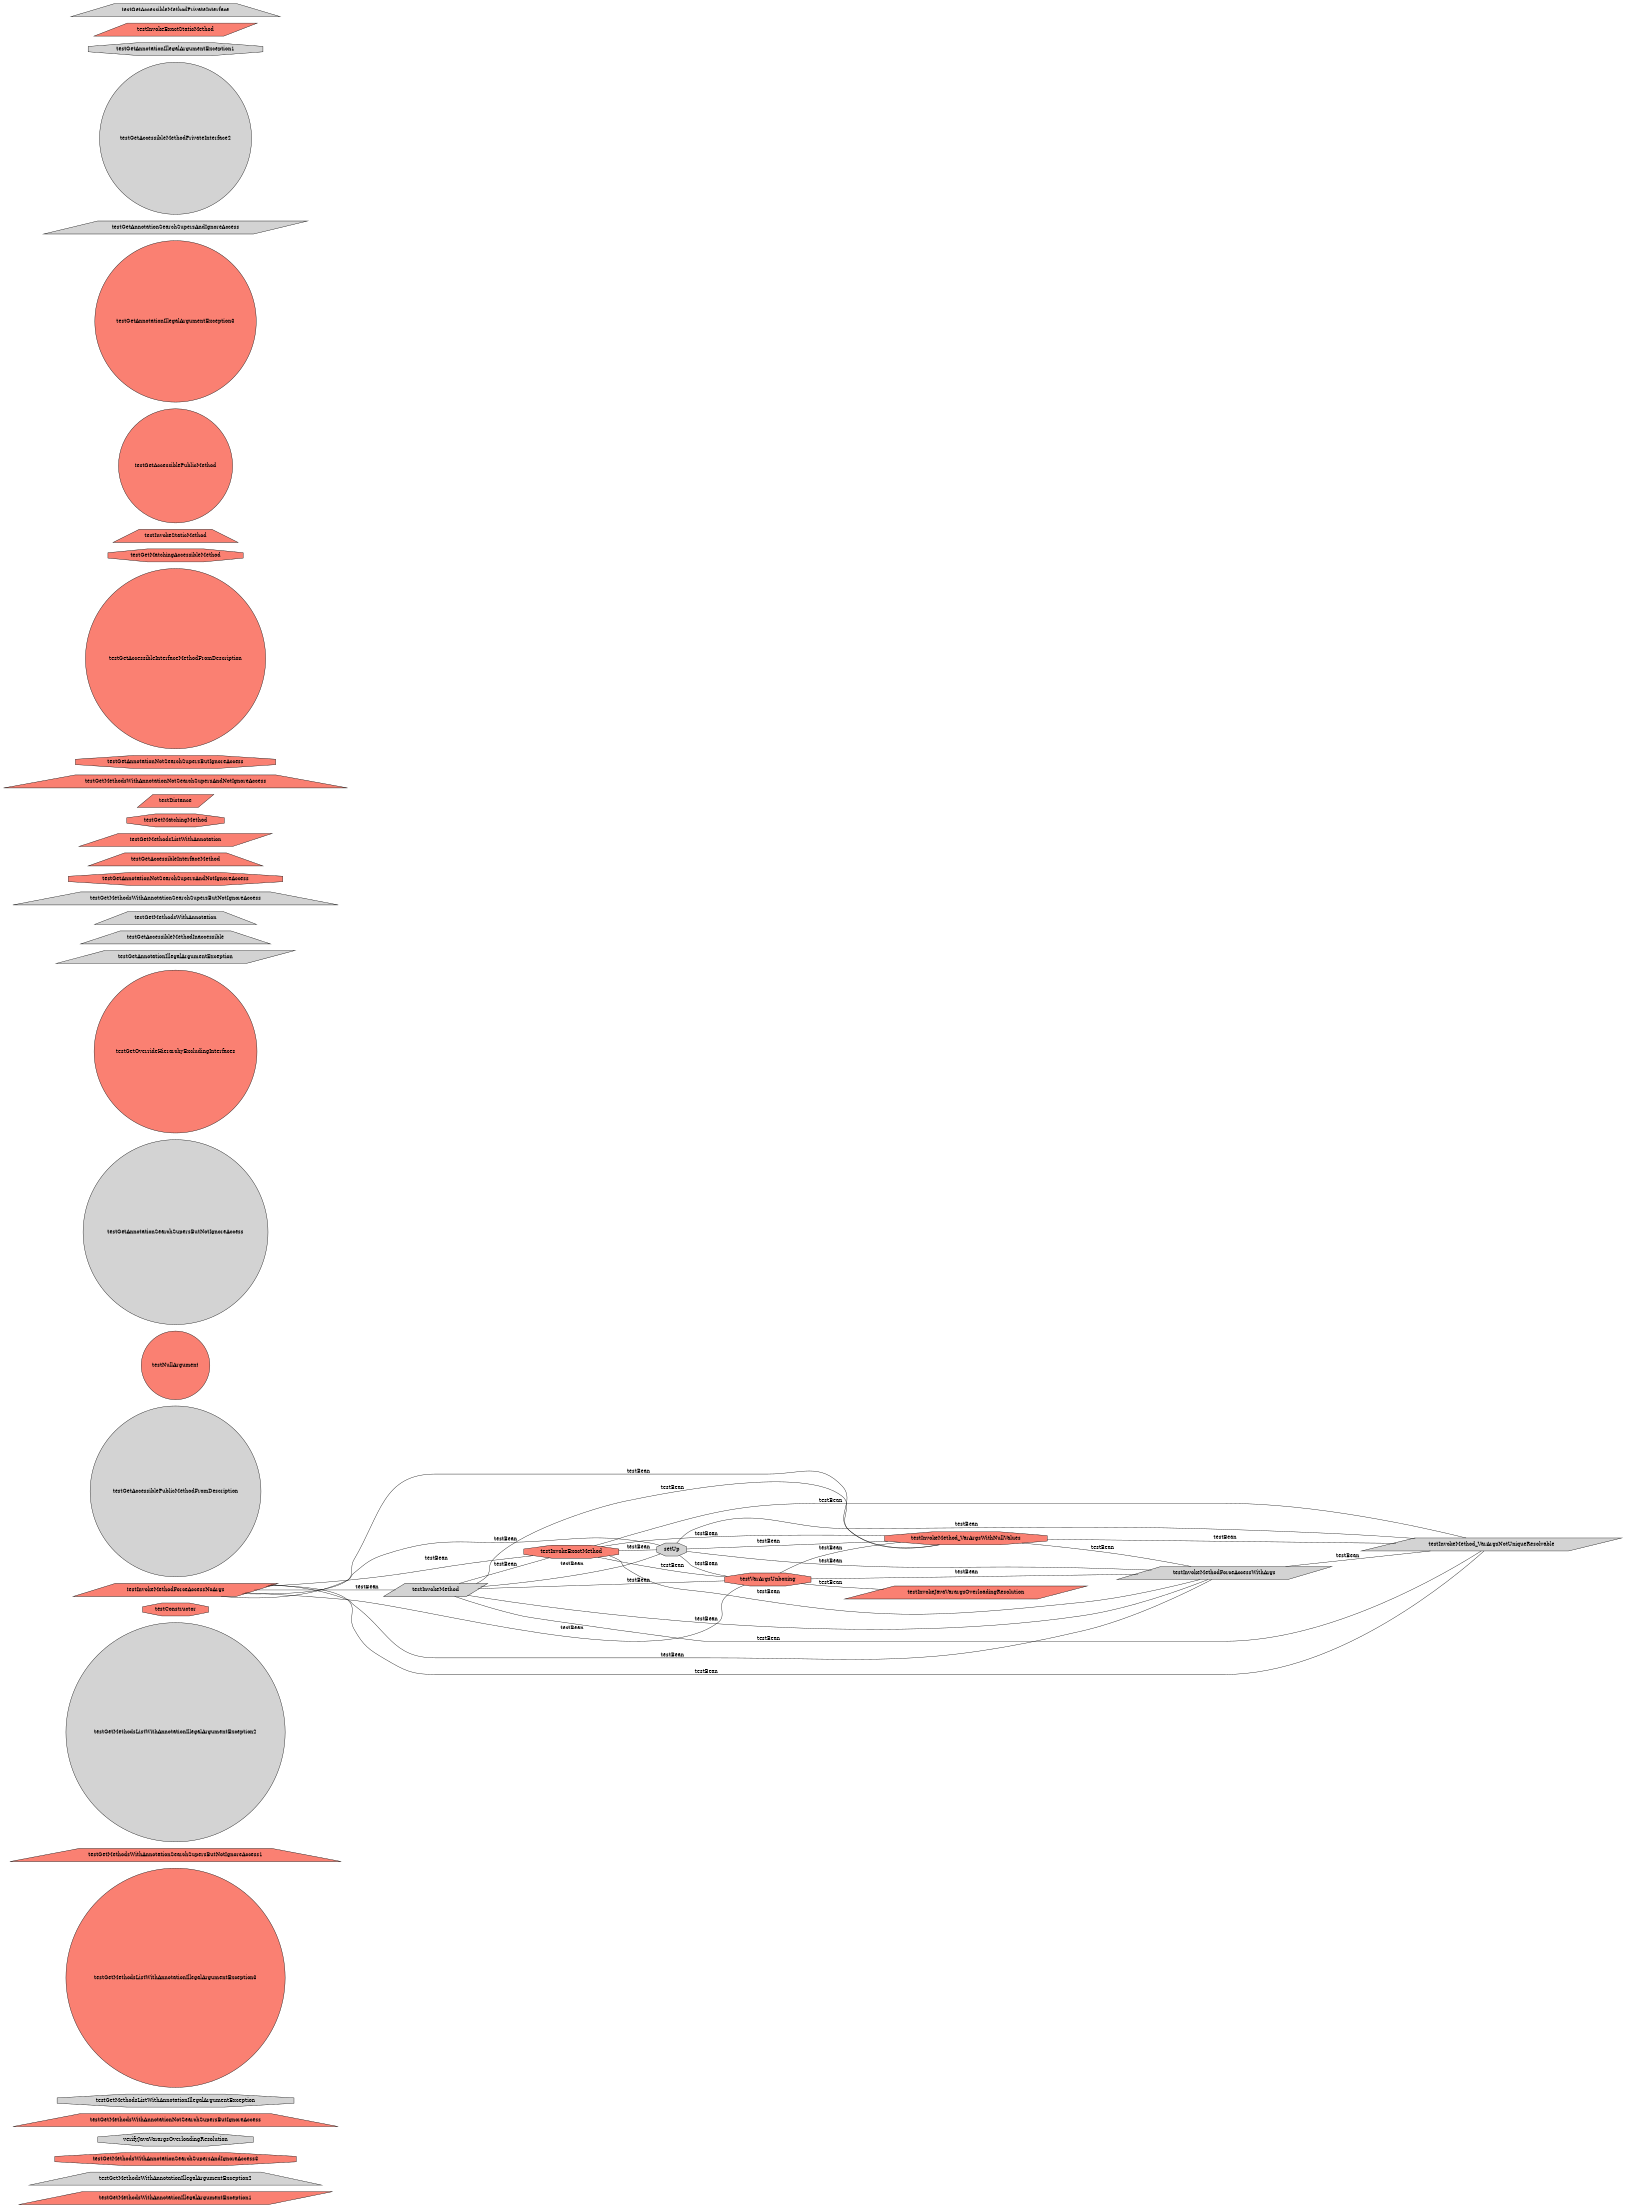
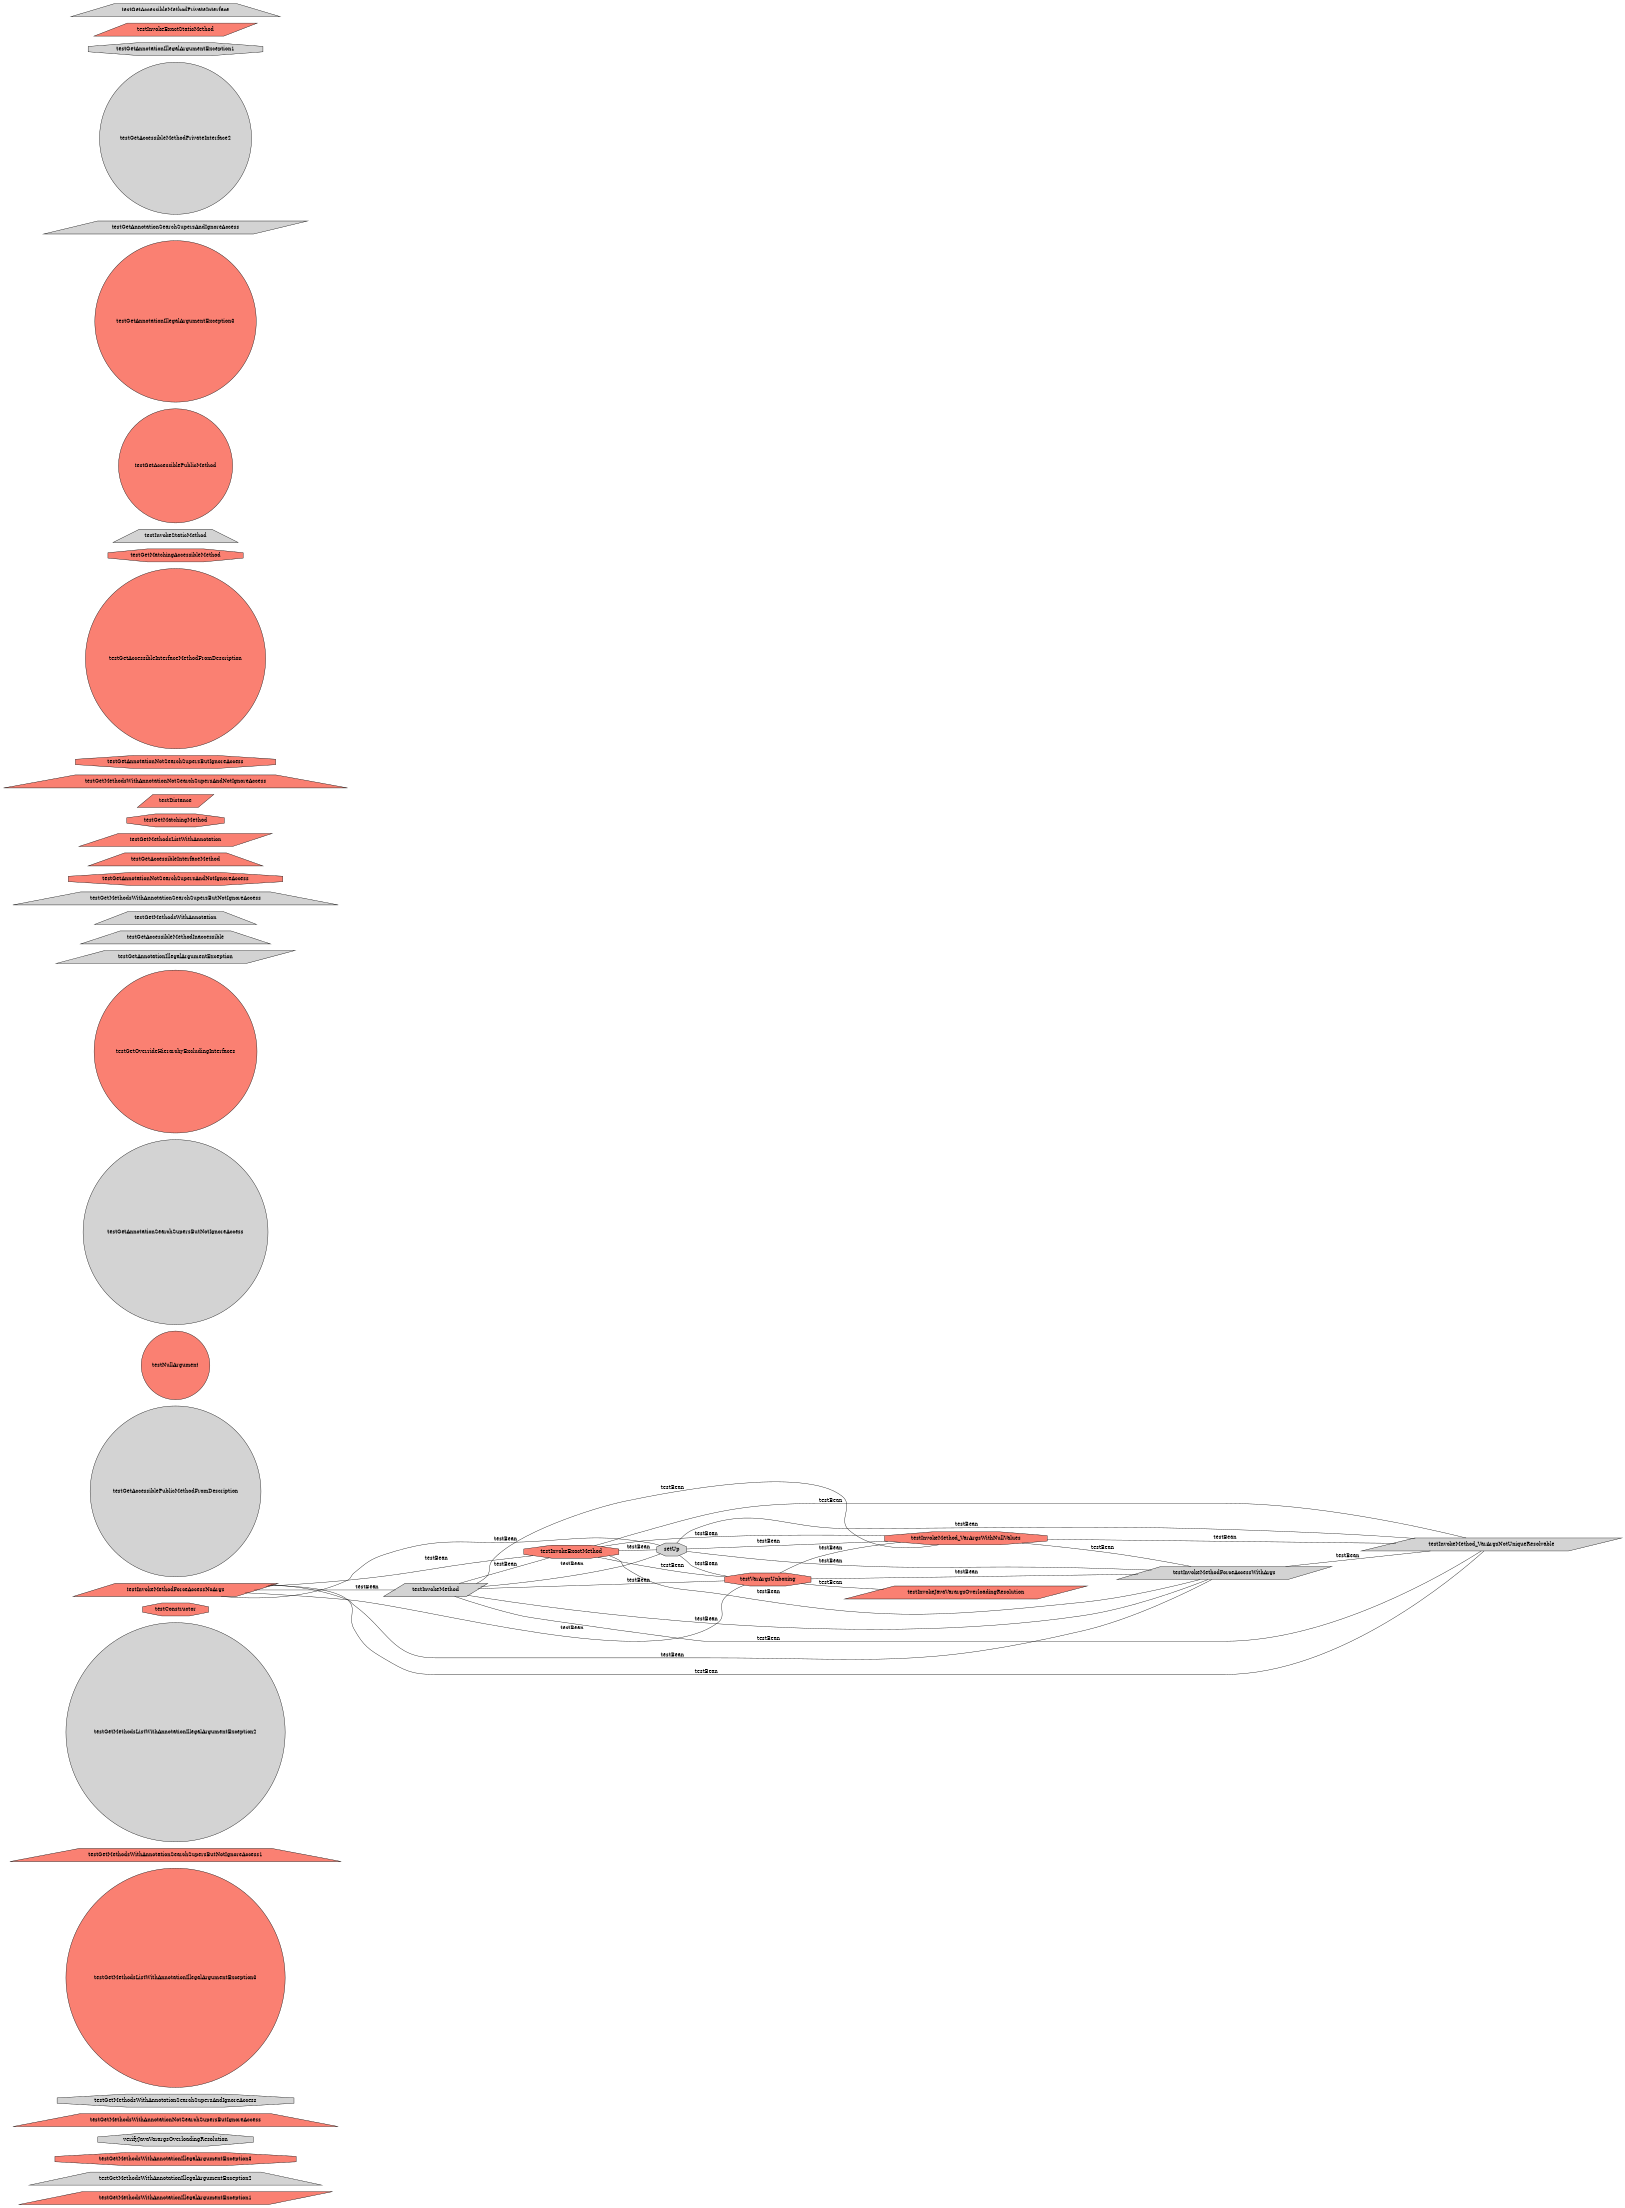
(176, 536) -> (176, 536)
(584, 1474) -> none
(176, 2101) -> (176, 2101)
(176, 2159) -> (176, 2159)
